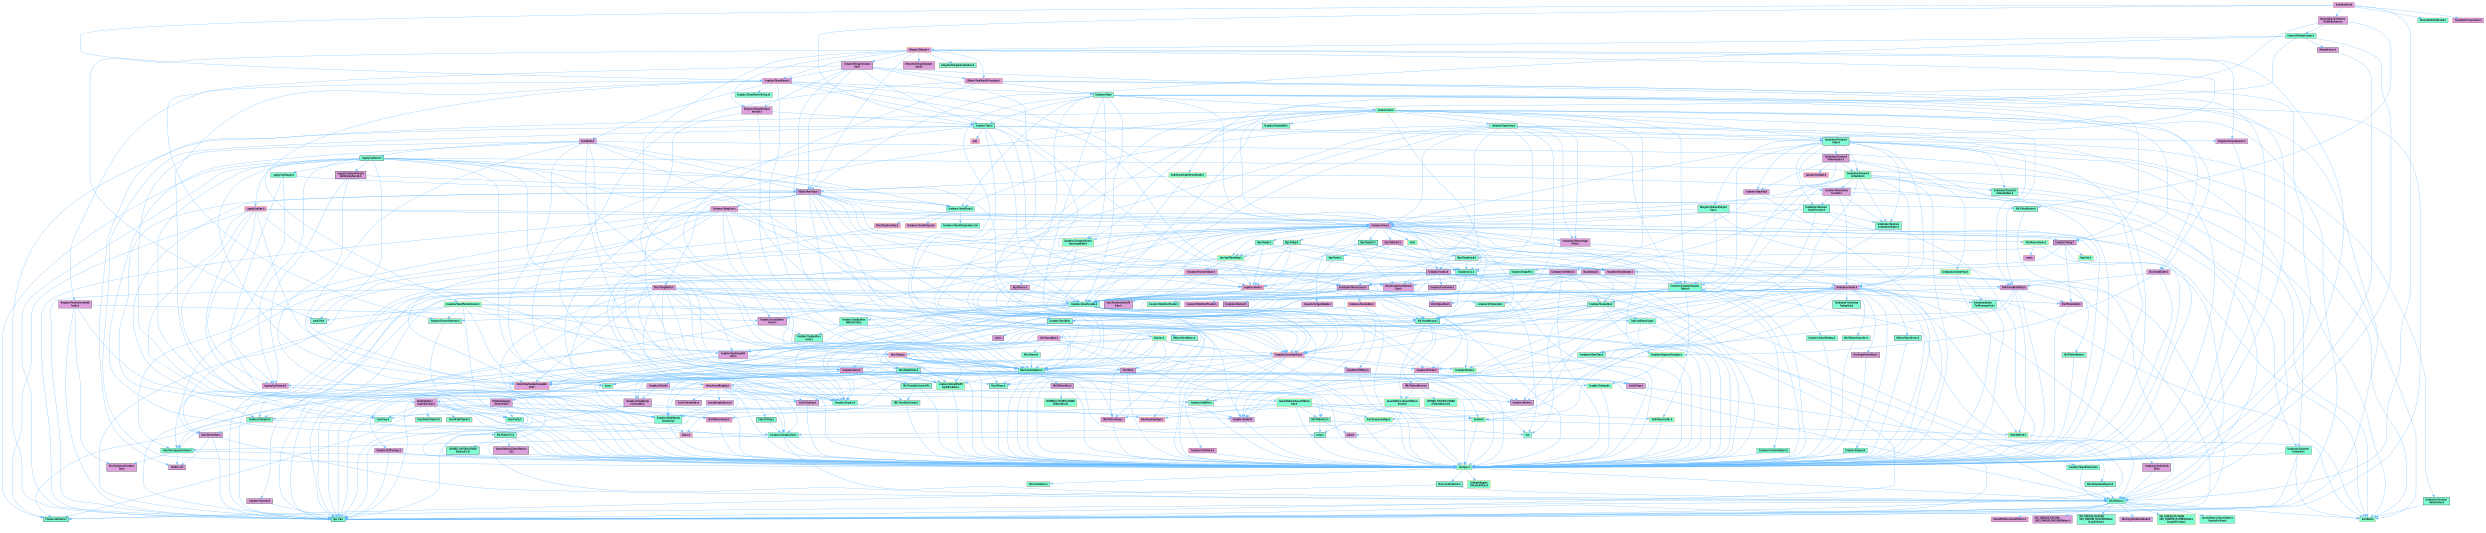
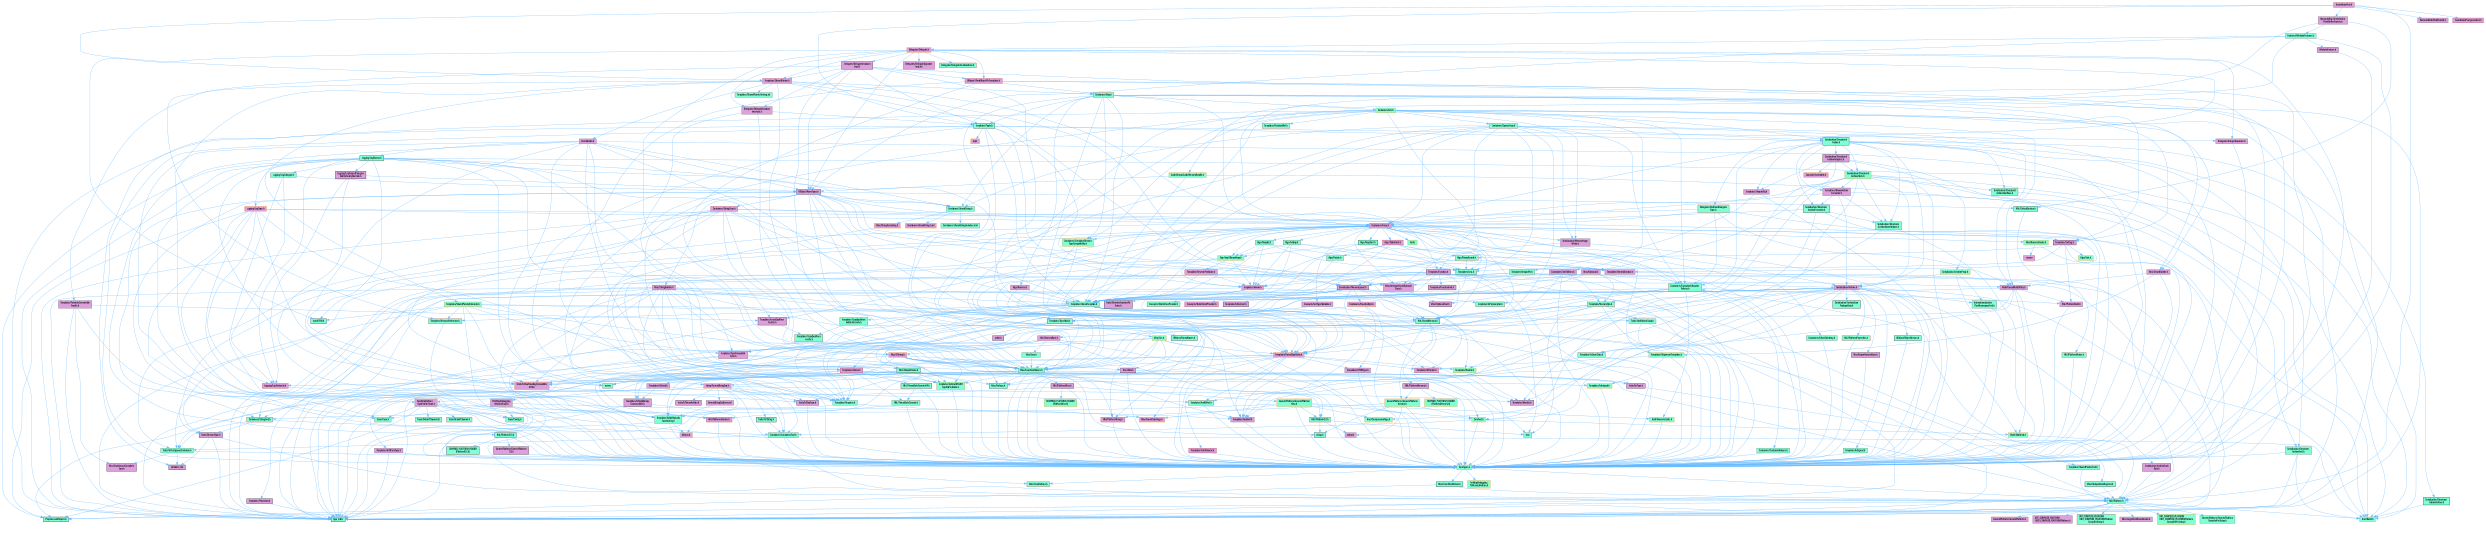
(2433, 20) -> (2433, 20)
(1020, 288) -> (1020, 288)
(1031, 355) -> (1031, 355)
(1076, 465) -> (858, 474)
